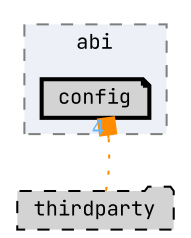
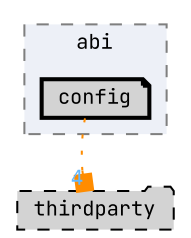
(109, 165) -> (82, 147)
